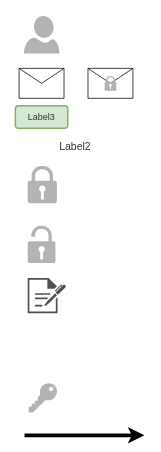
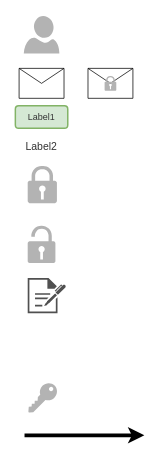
(42, 117) -> (42, 117)
(75, 147) -> (42, 147)
